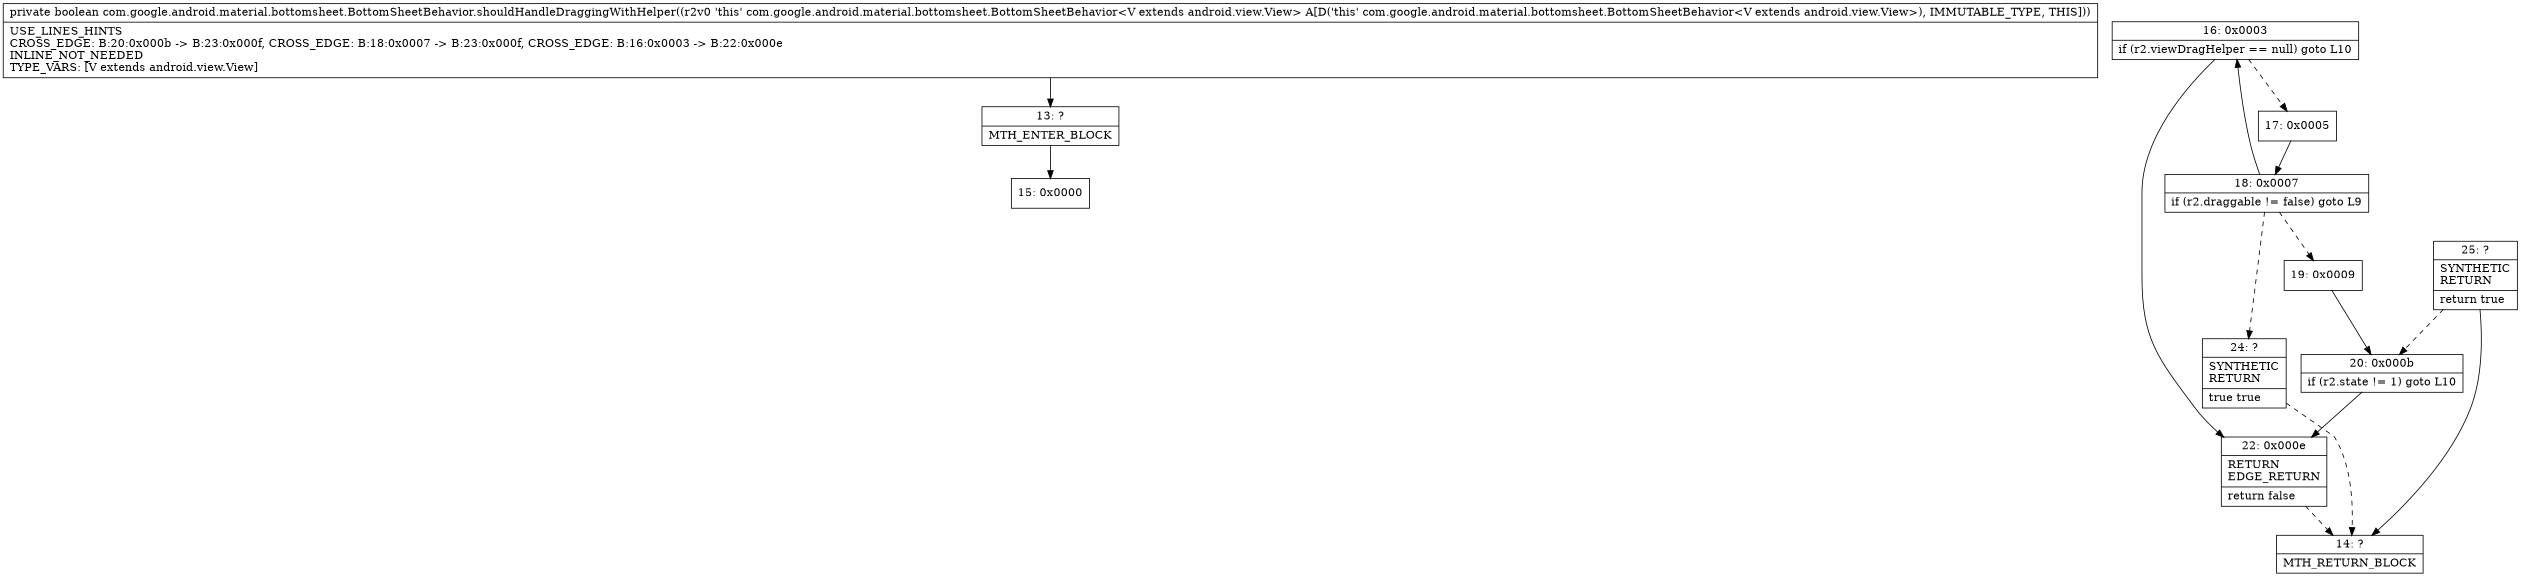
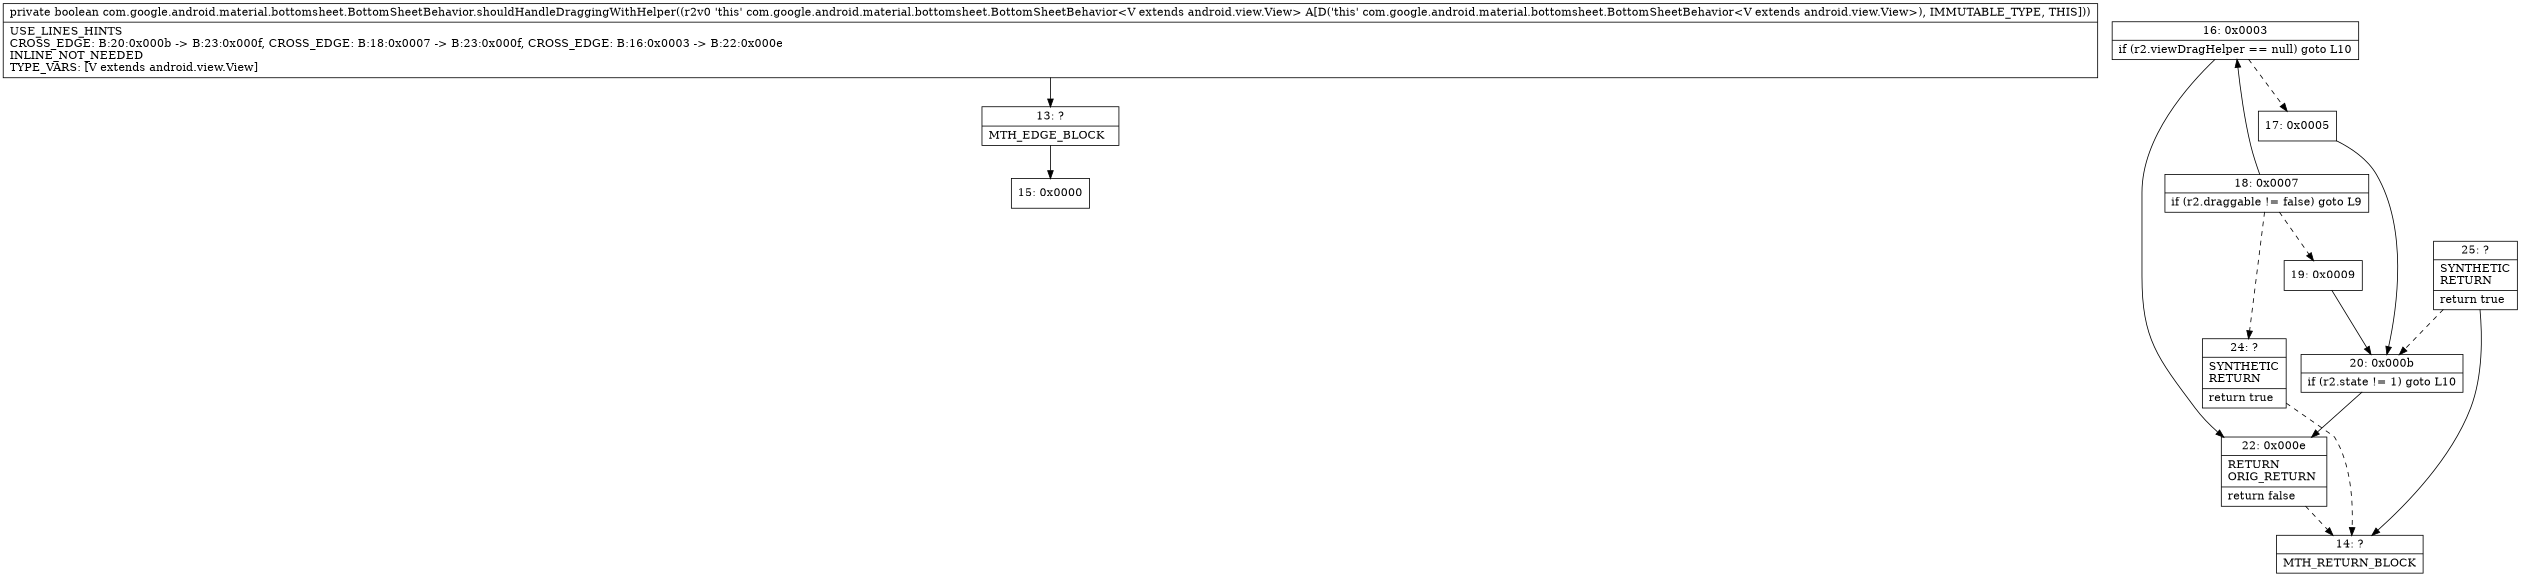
(1050, 135) -> (1047, 135)
(2285, 154) -> (2395, 233)
(2235, 398) -> (2241, 398)
(2274, 477) -> (2272, 477)
